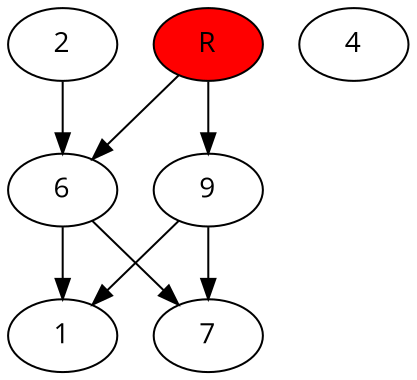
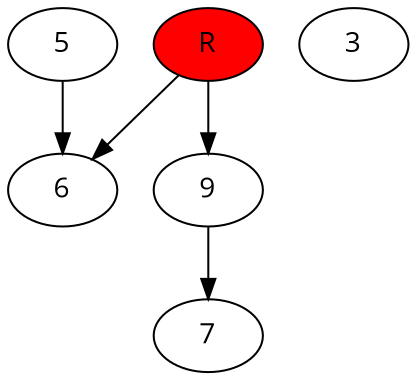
(63, 44) -> (63, 44)
(354, 44) -> (354, 44)
(126, 254) -> none
(63, 336) -> none
